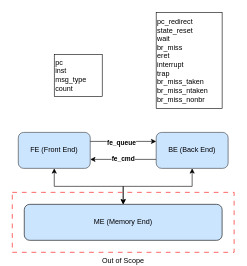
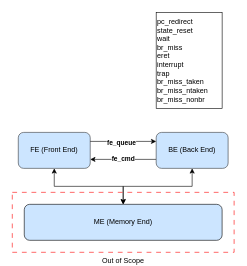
(78, 75) -> none
